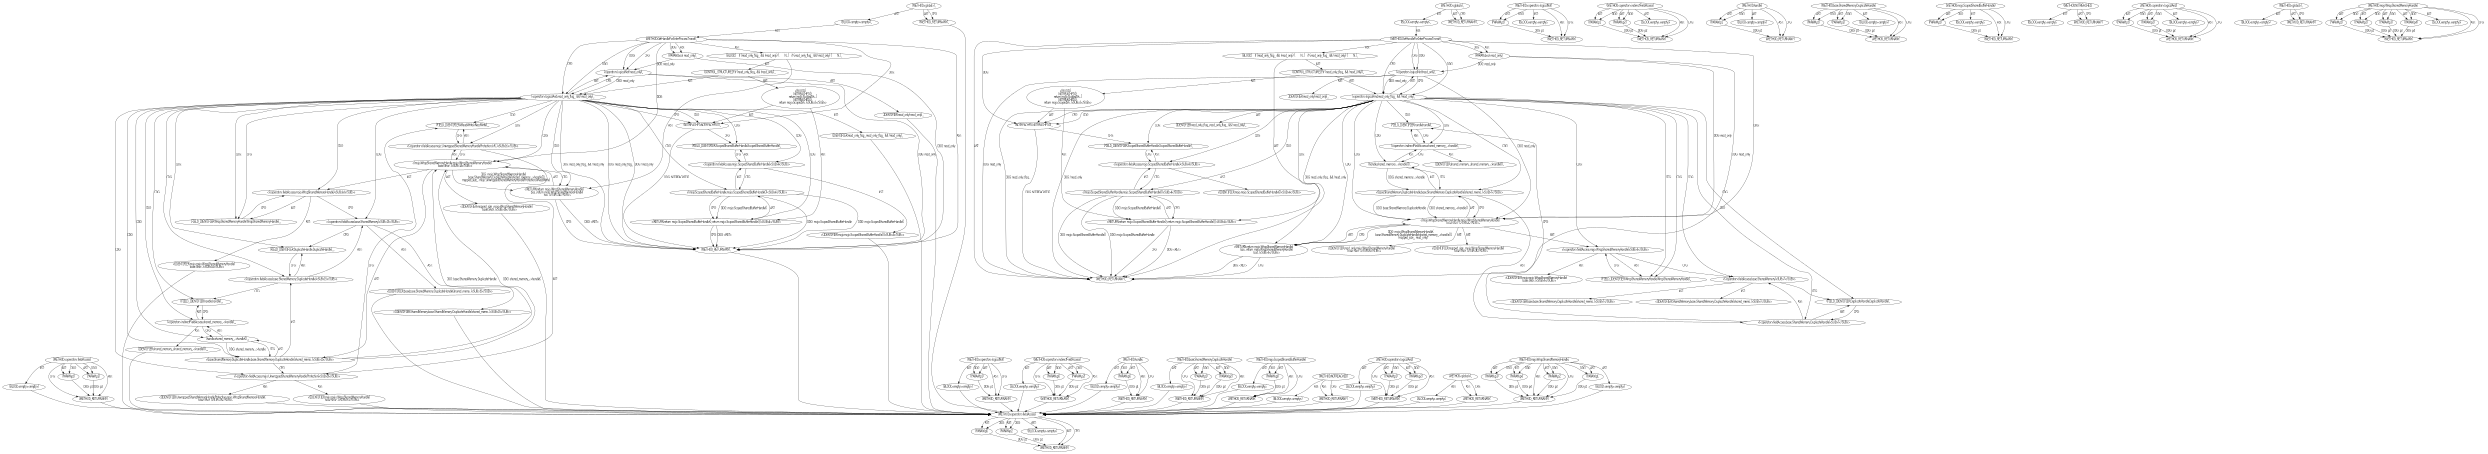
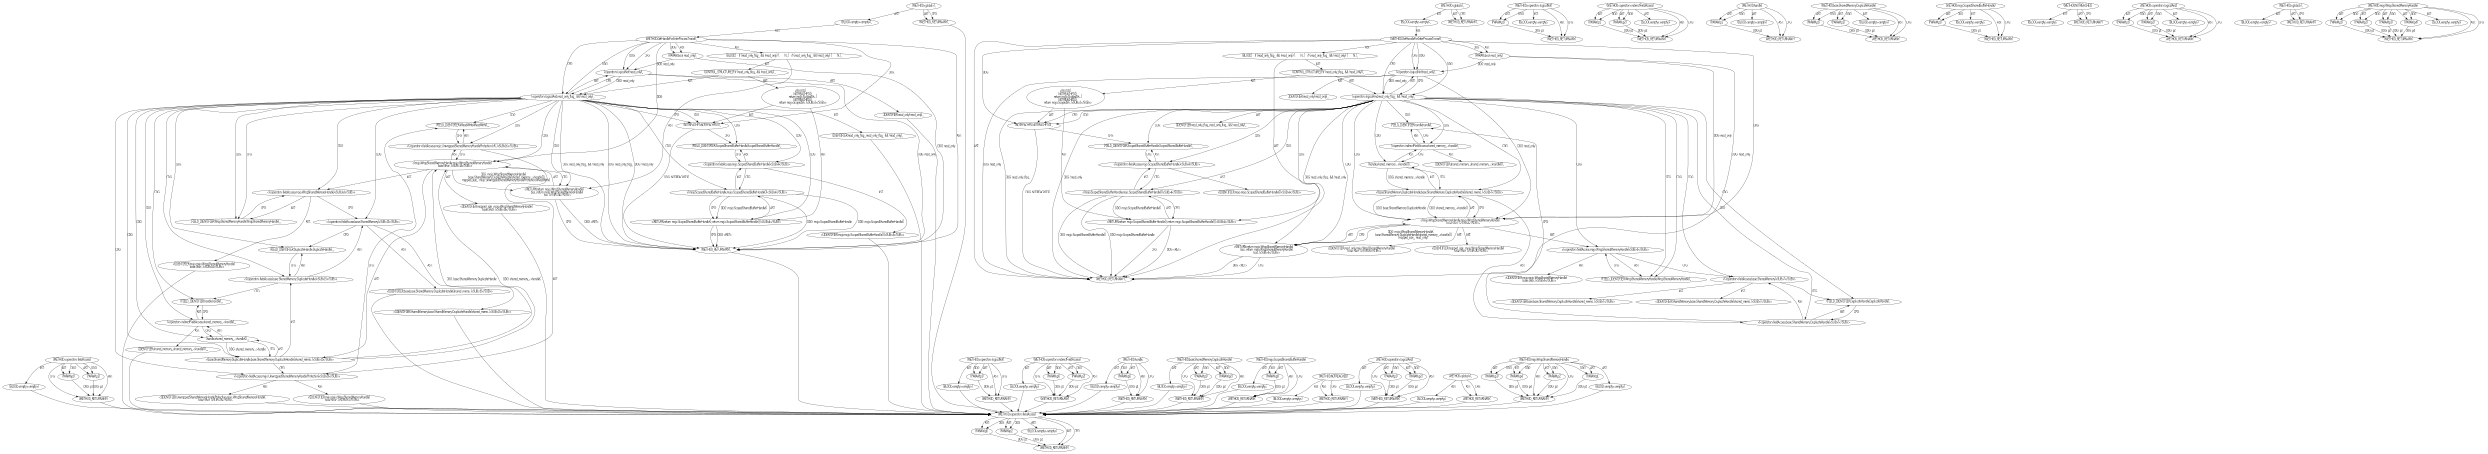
(488, 126) -> (488, 126)
